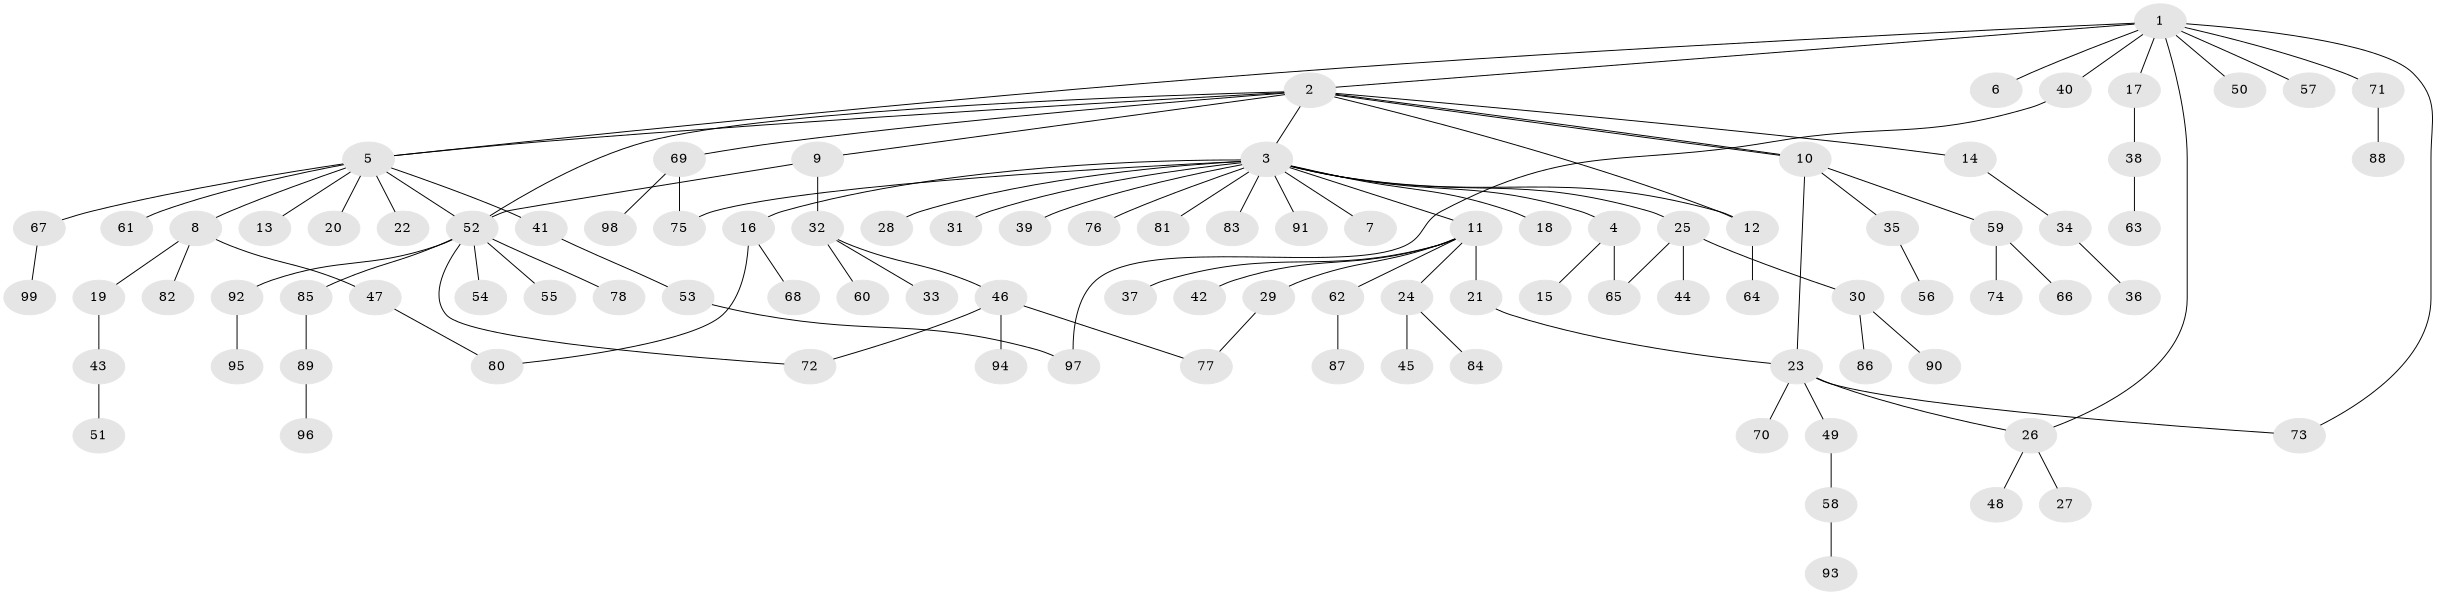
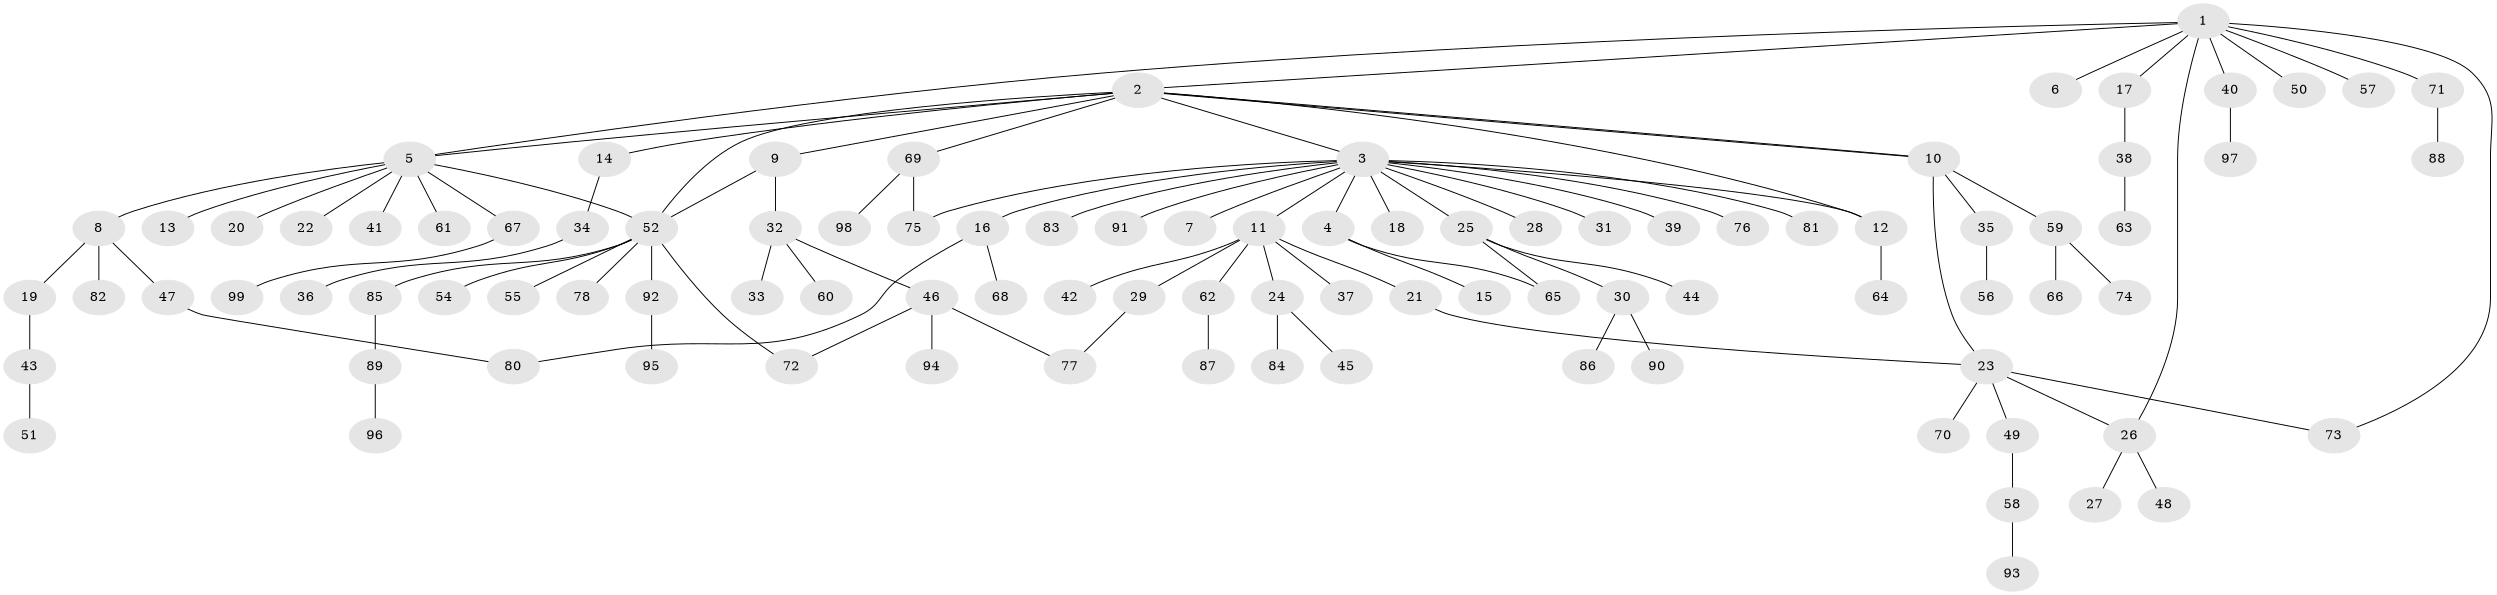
(688, 298) -> none
